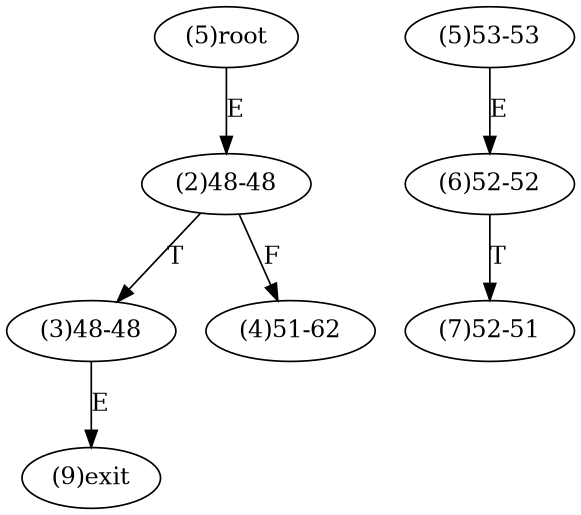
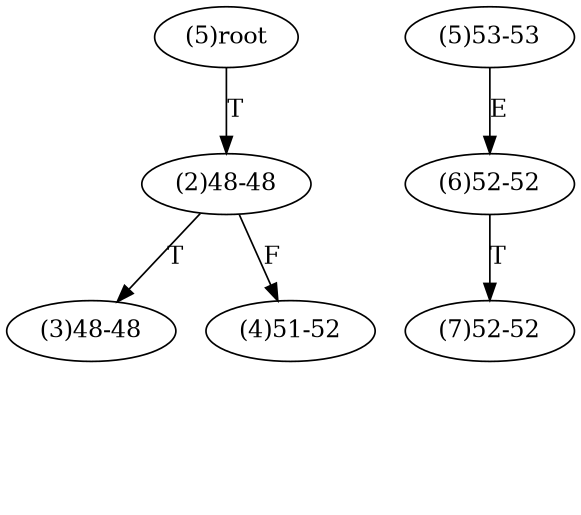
(236, 111) -> (236, 111)
(291, 331) -> (291, 331)
(490, 331) -> (490, 331)
(91, 478) -> none
